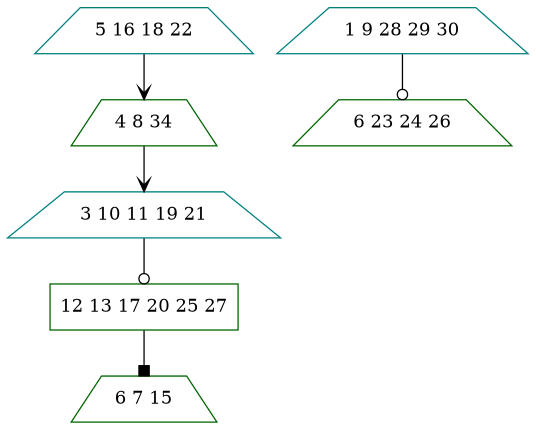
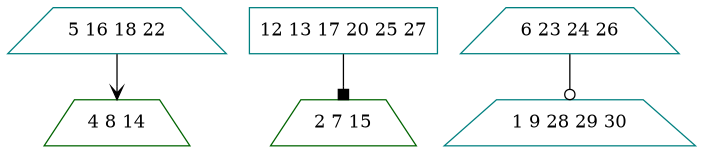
(402, 72) -> (570, 72)
(144, 123) -> (117, 123)
(402, 123) -> (570, 31)
(144, 215) -> none
(144, 307) -> (343, 31)
(144, 399) -> (343, 123)
